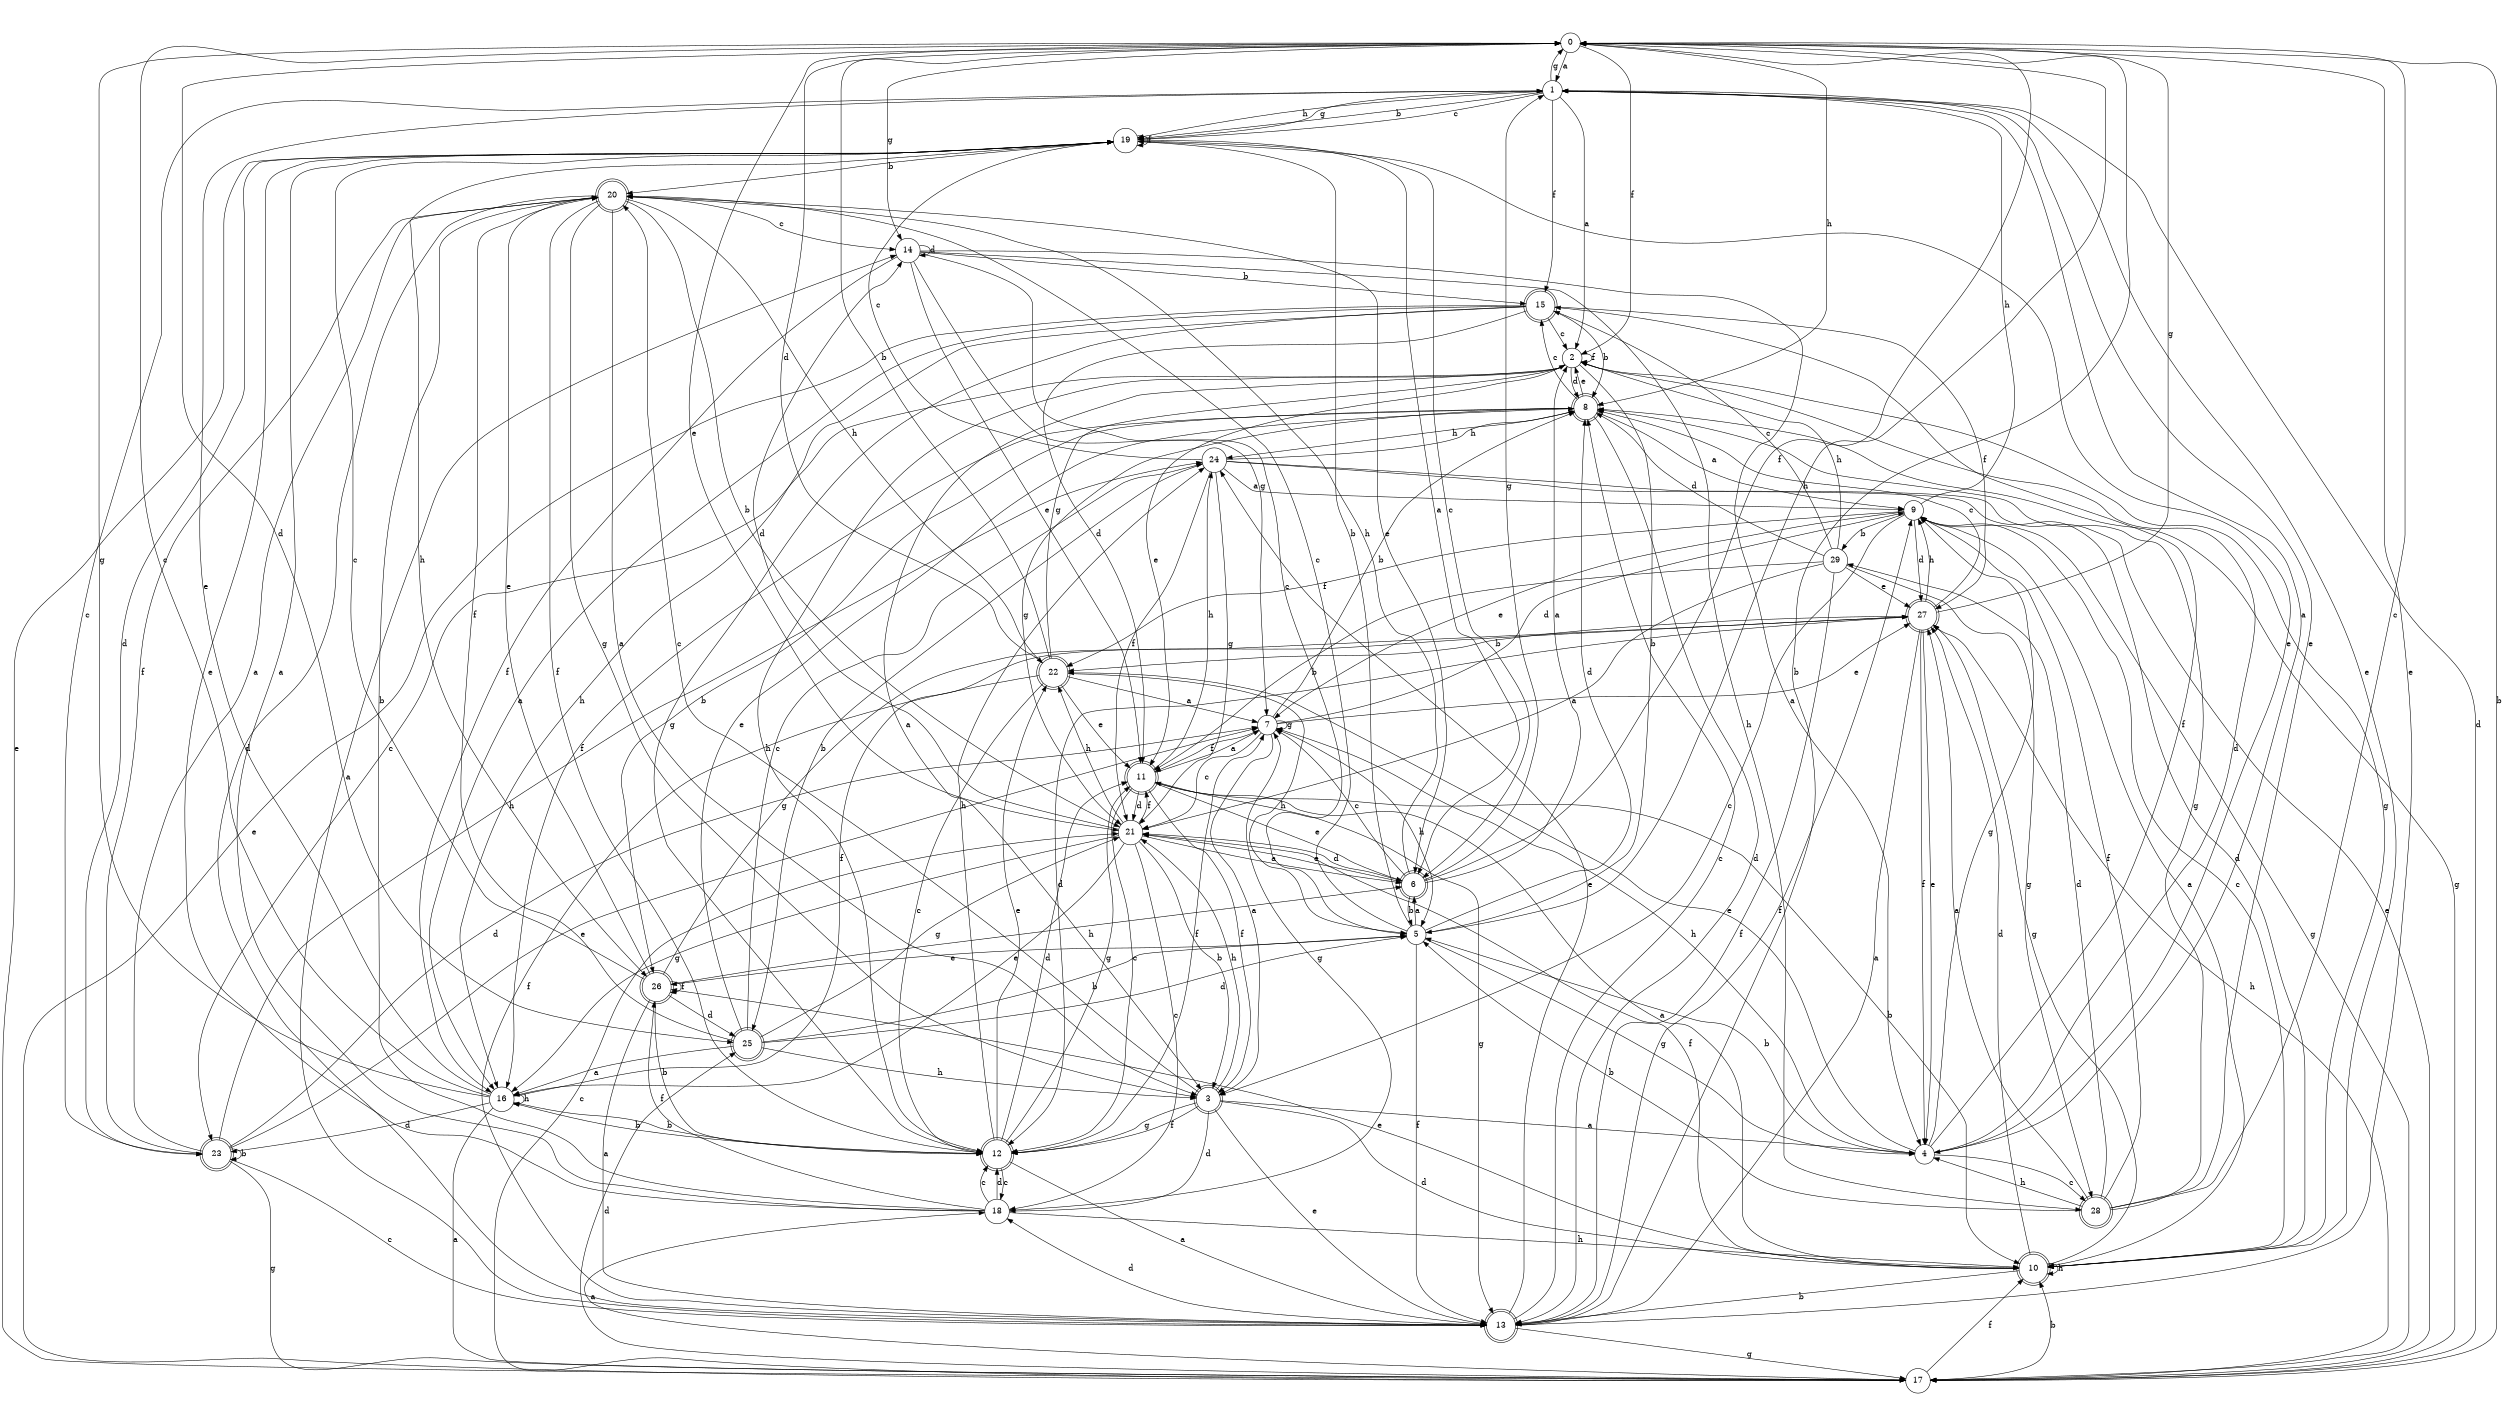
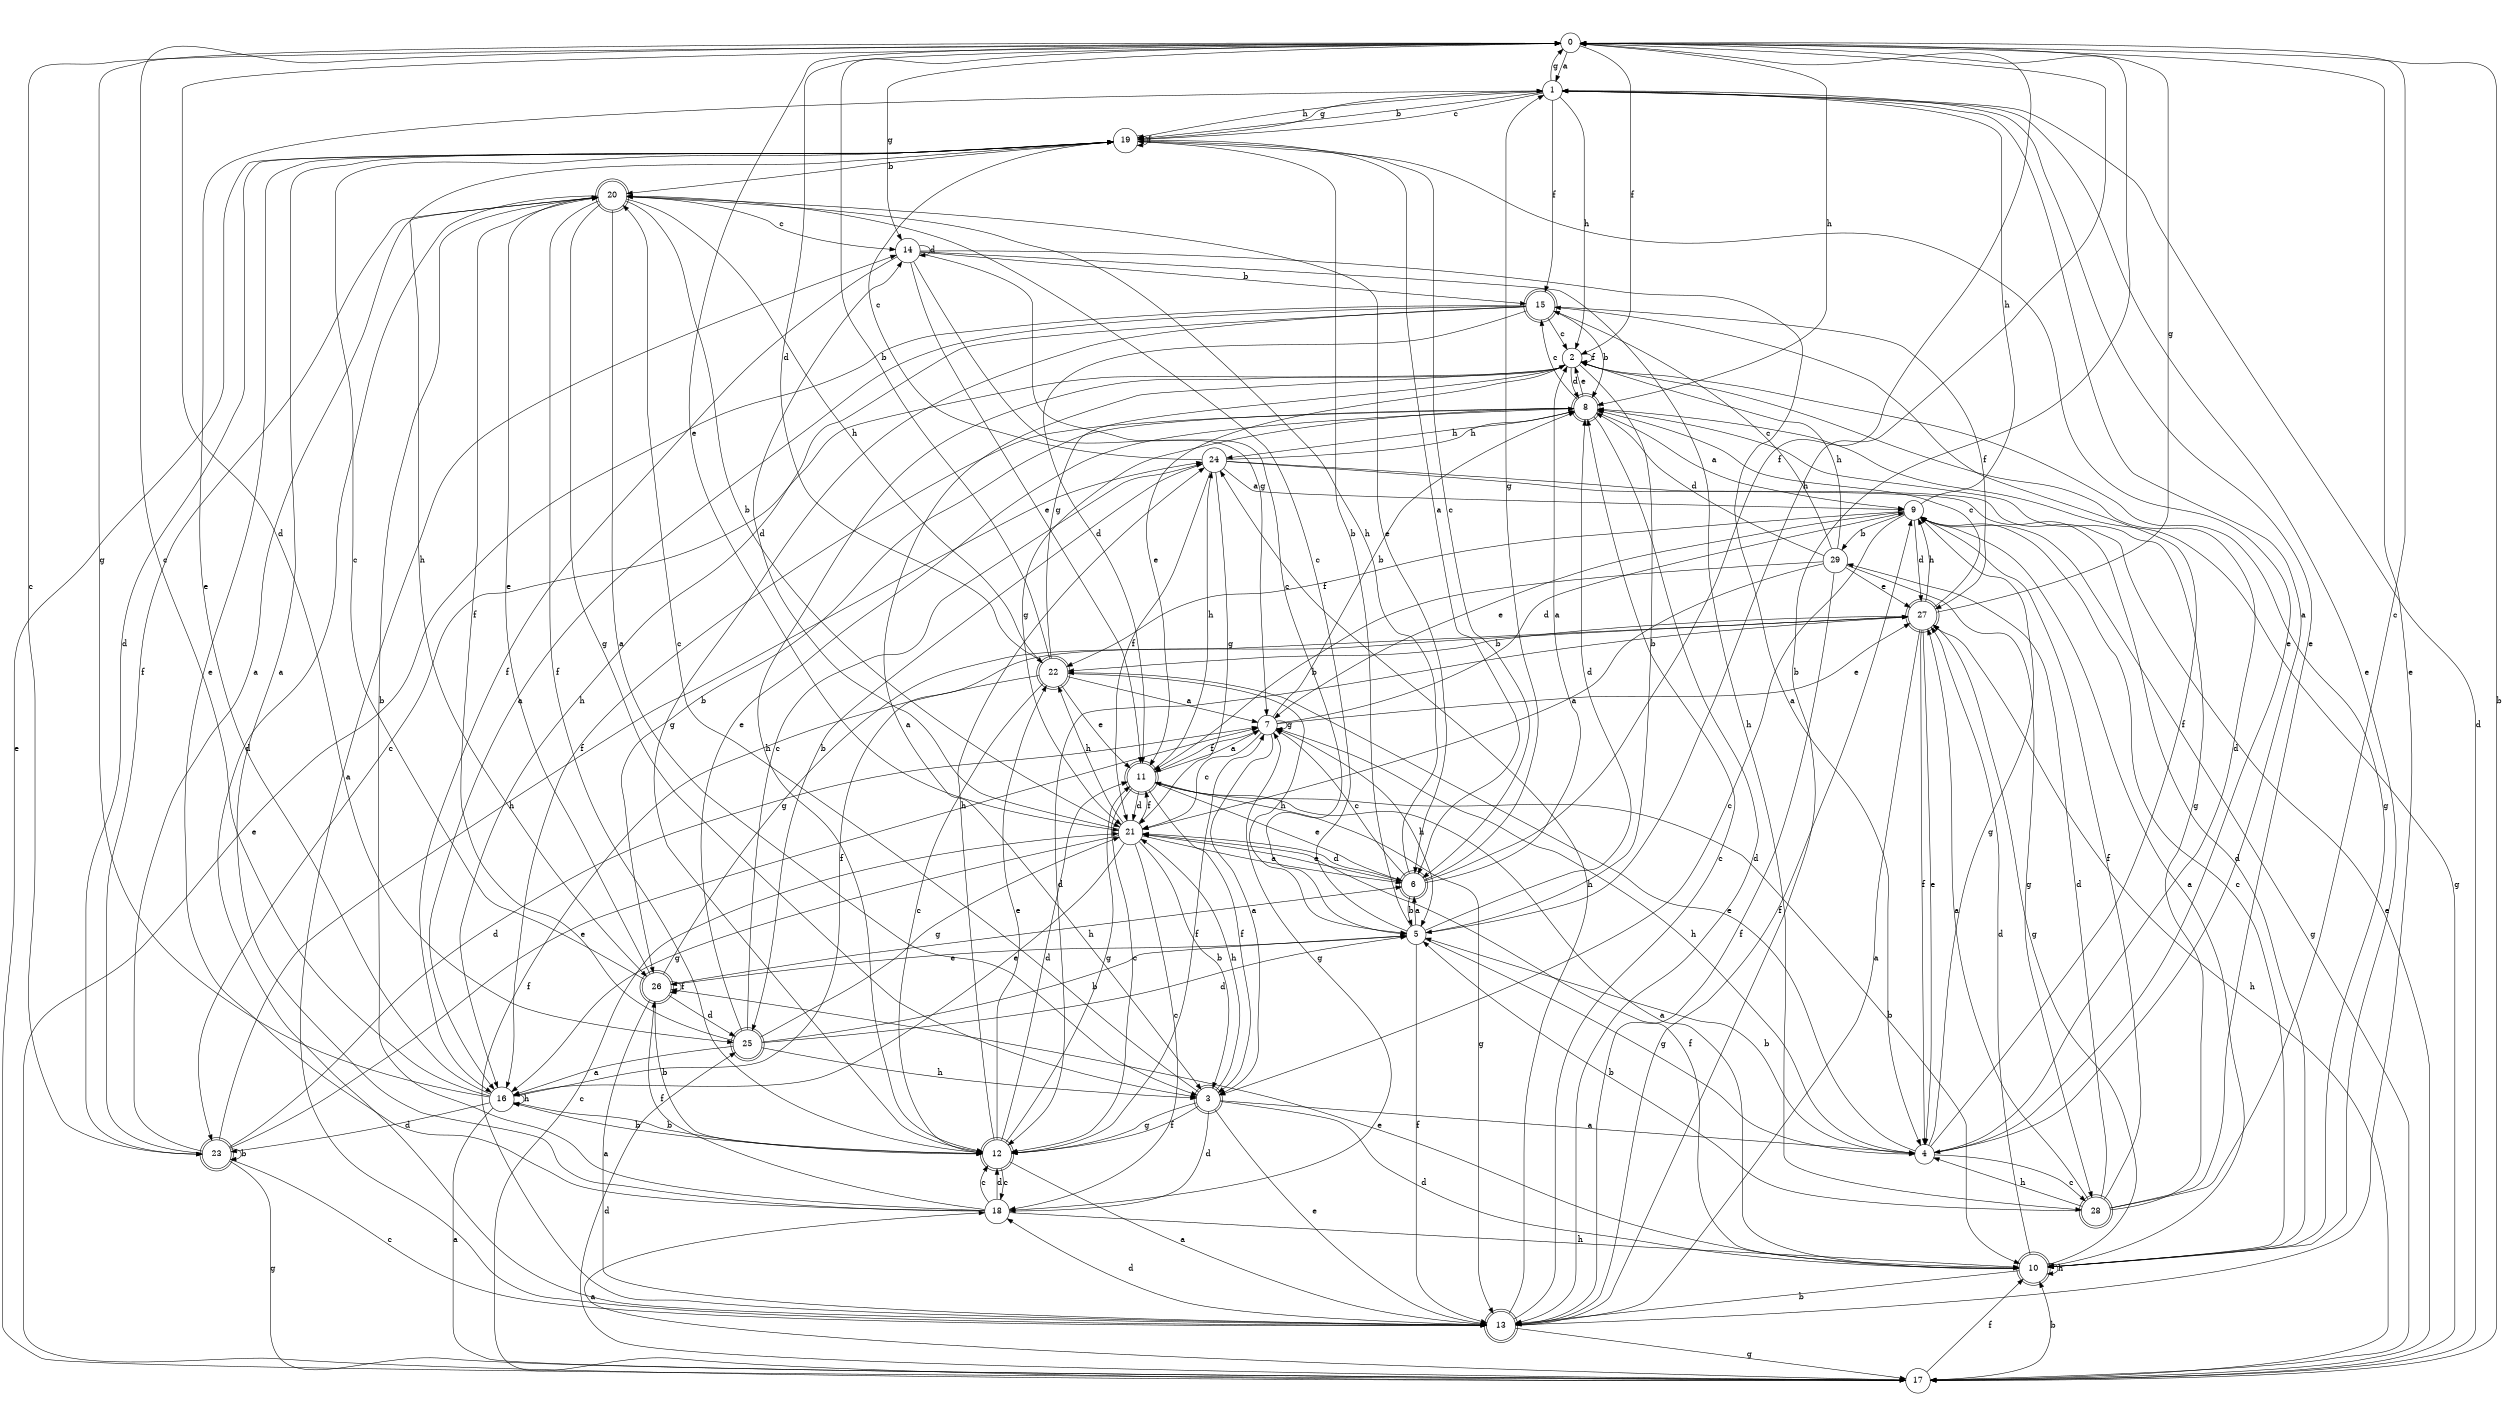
(296, 101) -> (130, 61)
(1587, 224) -> (1587, 224)
(1590, 885) -> (1590, 885)
